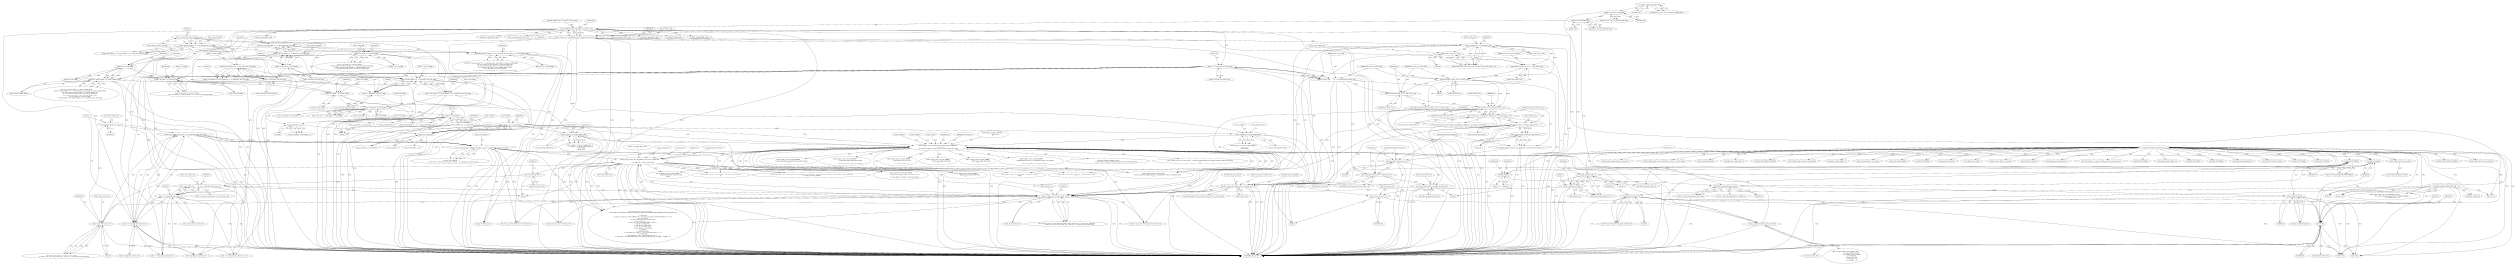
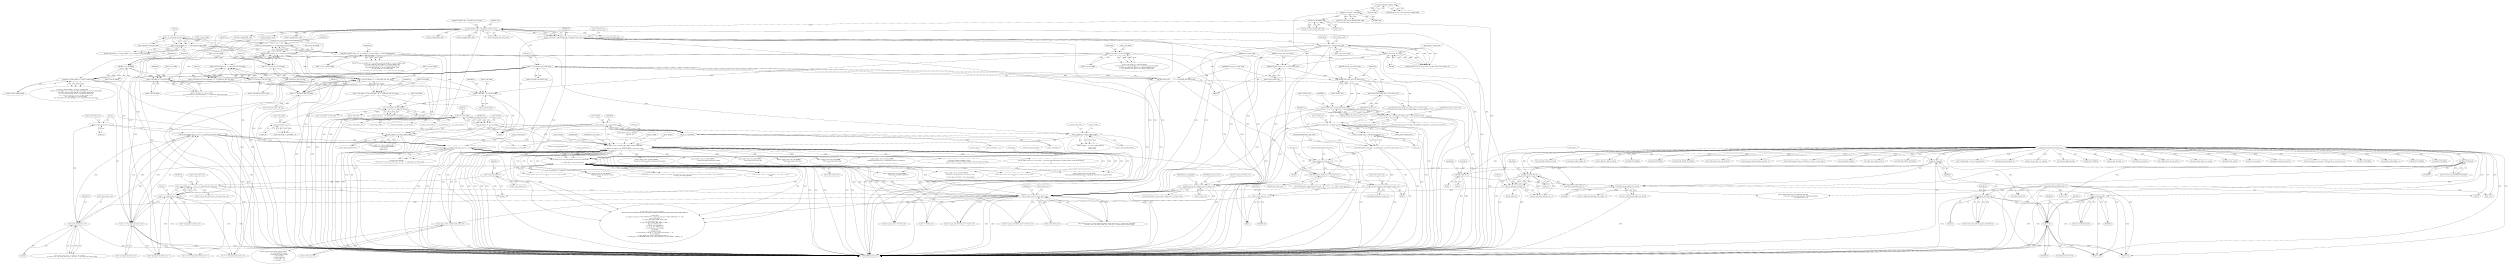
(248, 45) -> none
none -> (2253, 161)
(2399, 168) -> (1793, 149)
